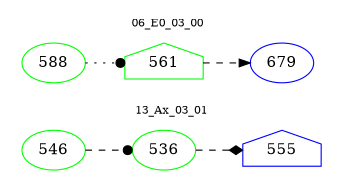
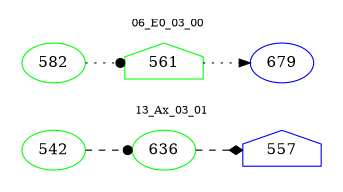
(54, 63) -> (54, 63)
(221, 63) -> (221, 63)
(54, 150) -> (54, 150)
(164, 150) -> (164, 150)
(282, 150) -> (282, 150)
